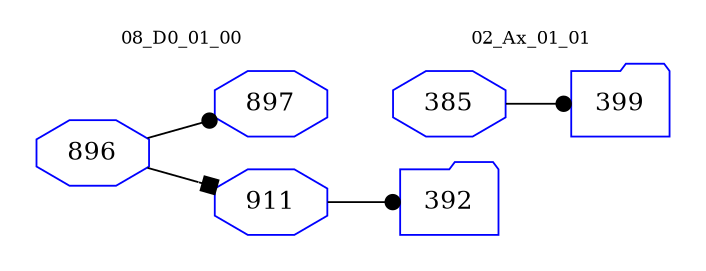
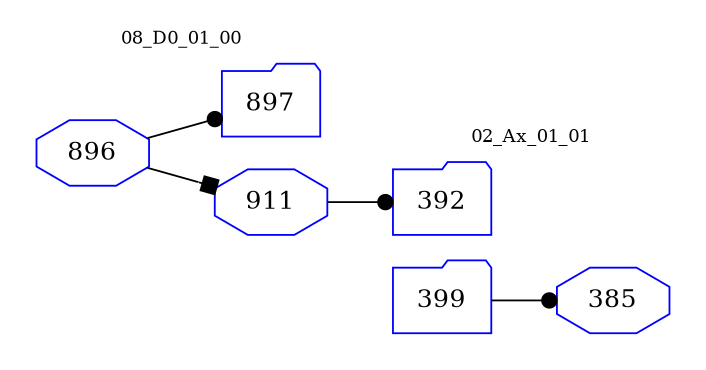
(271, 104) -> (271, 104)
(531, 104) -> (517, 300)
